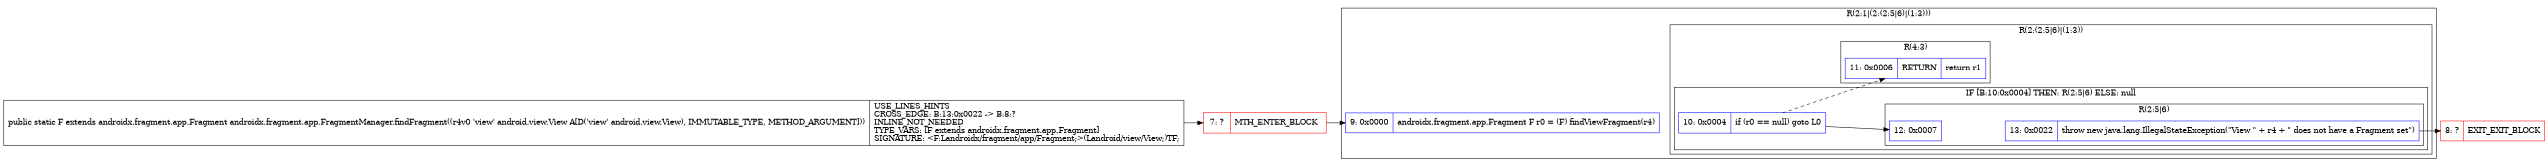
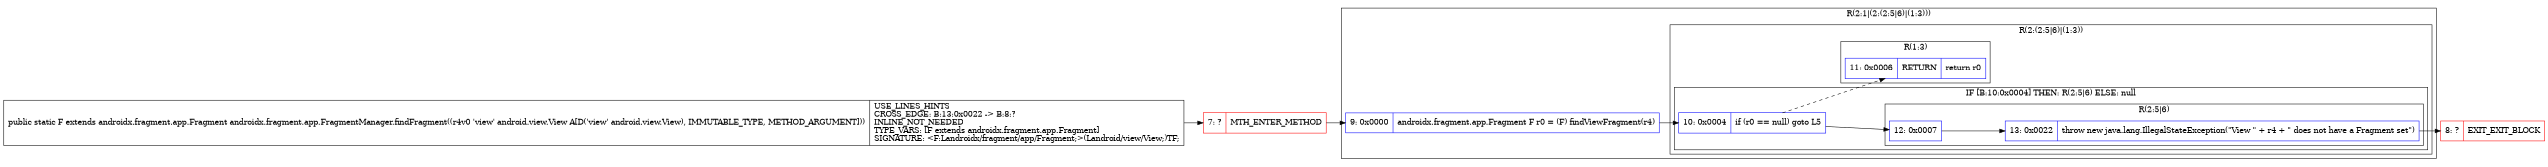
(1915, 48) -> (1915, 48)
(1963, 68) -> (1963, 68)
(1276, 123) -> (1276, 123)
none -> (1666, 123)
(1778, 123) -> (1778, 123)
none -> (1971, 131)
